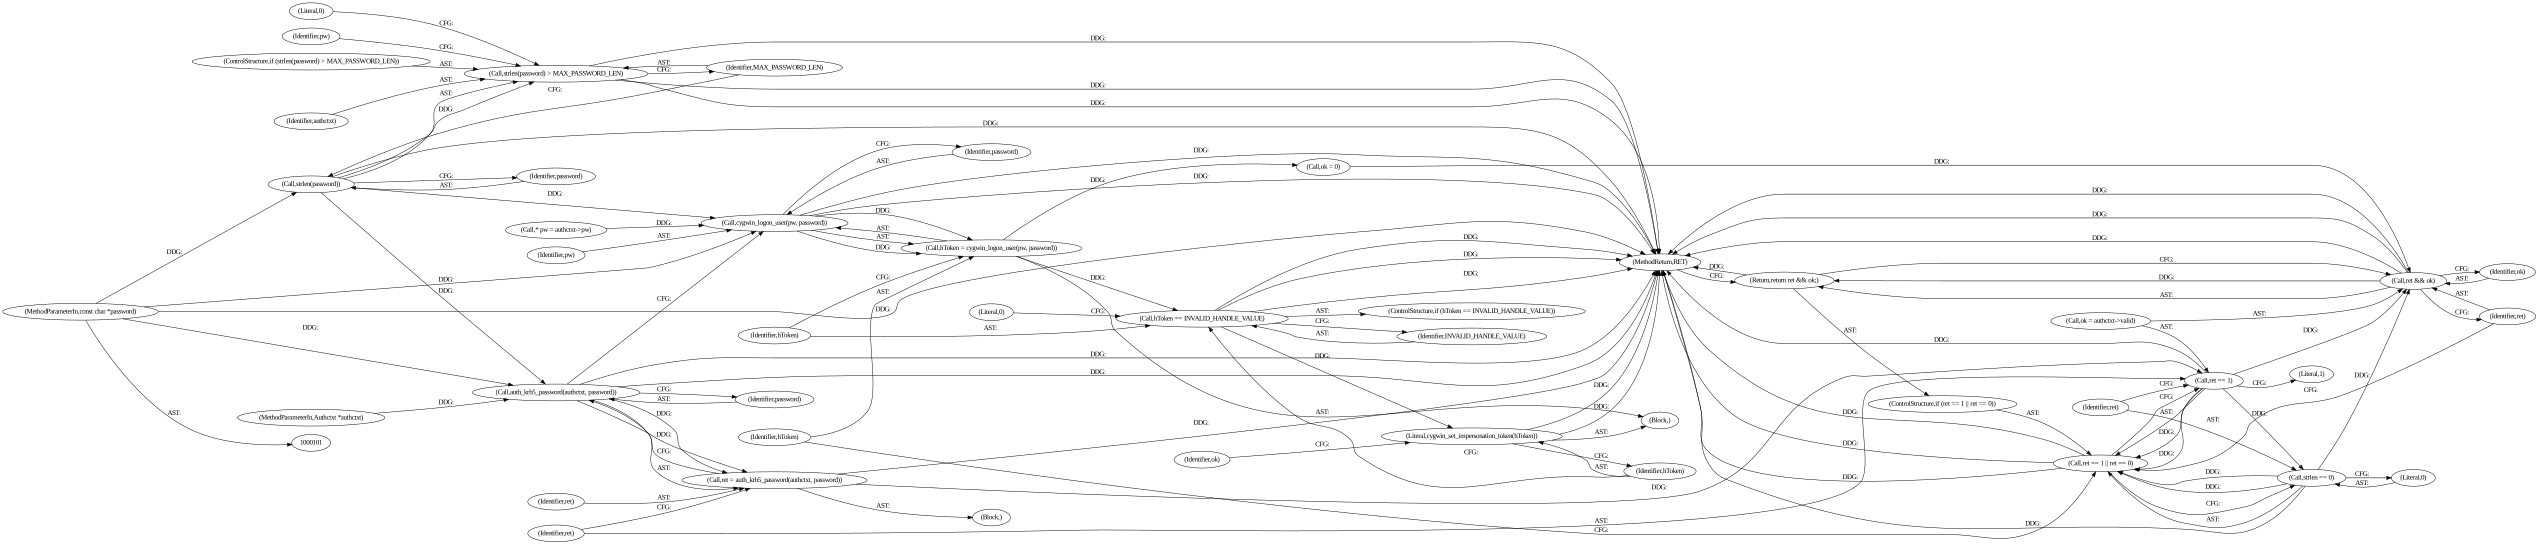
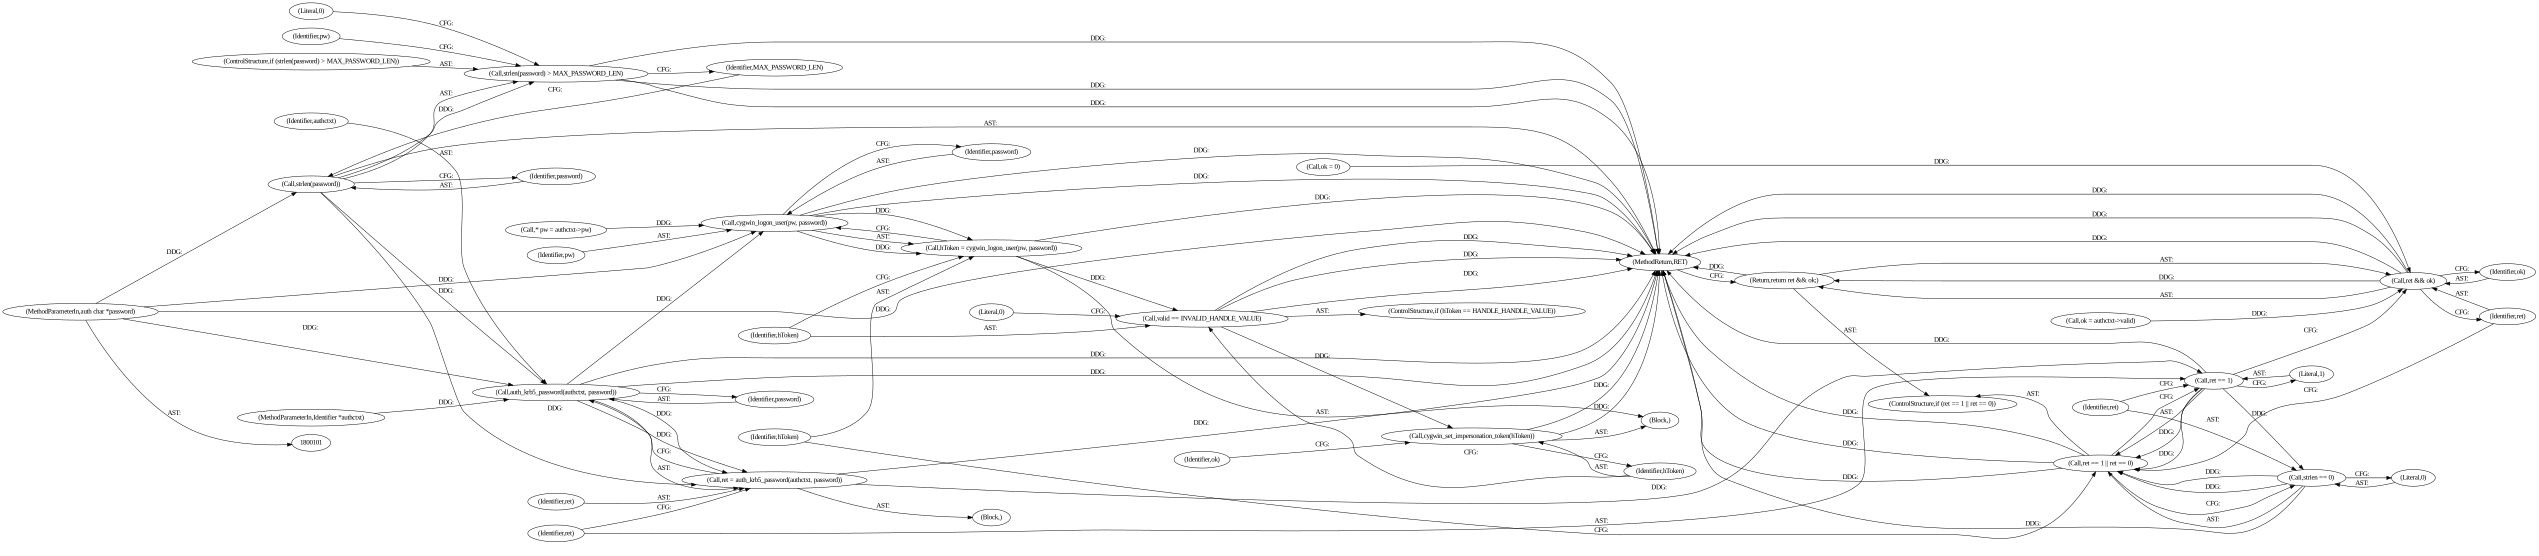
(668, 66) -> none
(405, 93) -> (462, 228)
(991, 123) -> (991, 123)
(1140, 174) -> (1351, 201)
(531, 203) -> (459, 402)
(884, 228) -> (884, 228)
(2167, 260) -> (2167, 260)
(665, 299) -> (665, 299)
(1472, 311) -> (1472, 311)
(80, 312) -> (80, 312)
(2260, 314) -> (2260, 314)
(1202, 319) -> (1202, 319)
(2312, 331) -> (2312, 331)
(1472, 336) -> none
(2179, 340) -> (2269, 377)
(2370, 380) -> none
(311, 418) -> (311, 418)
(2045, 424) -> (2045, 407)
(1472, 436) -> (1472, 436)
(311, 443) -> (311, 443)
